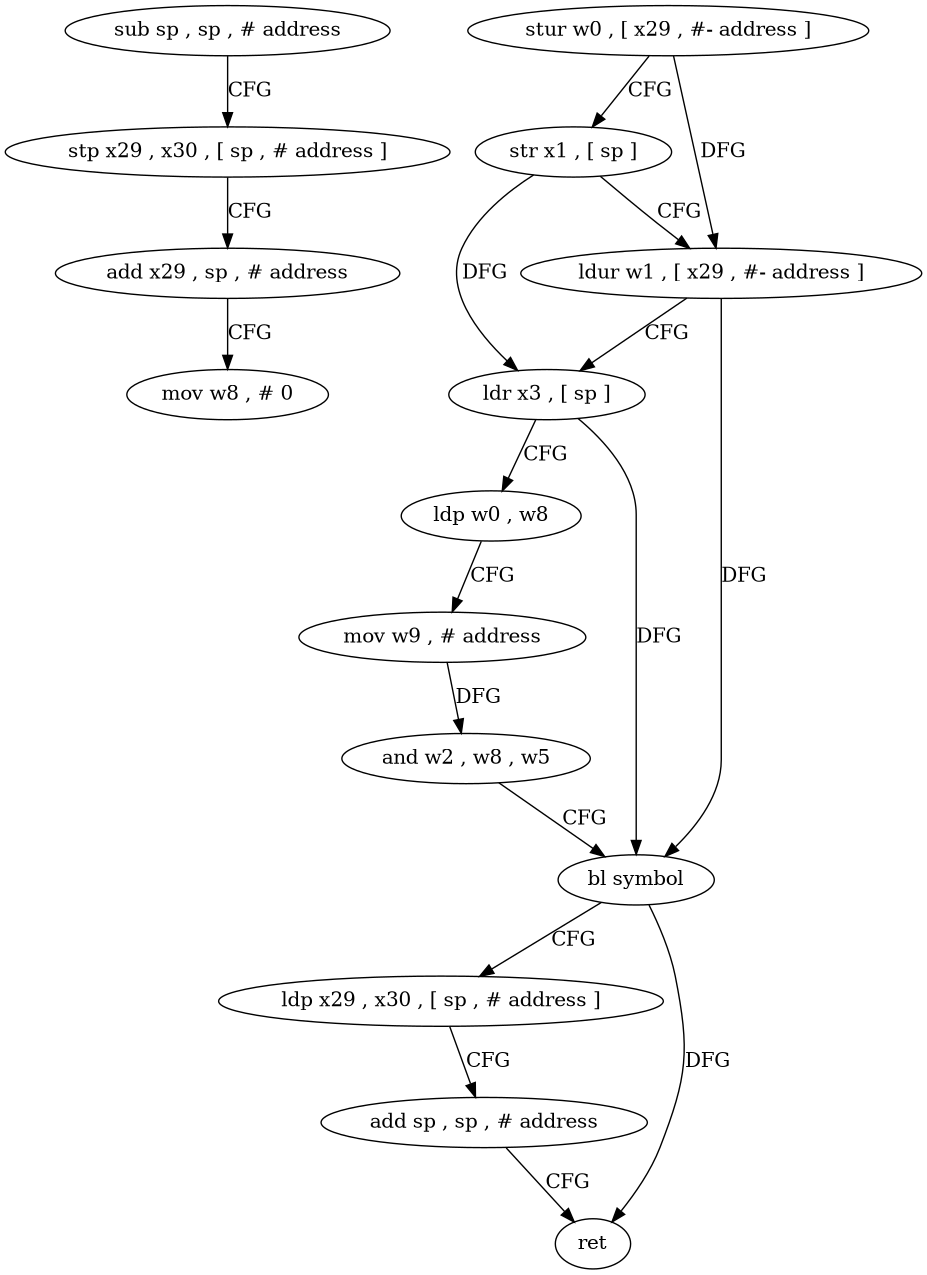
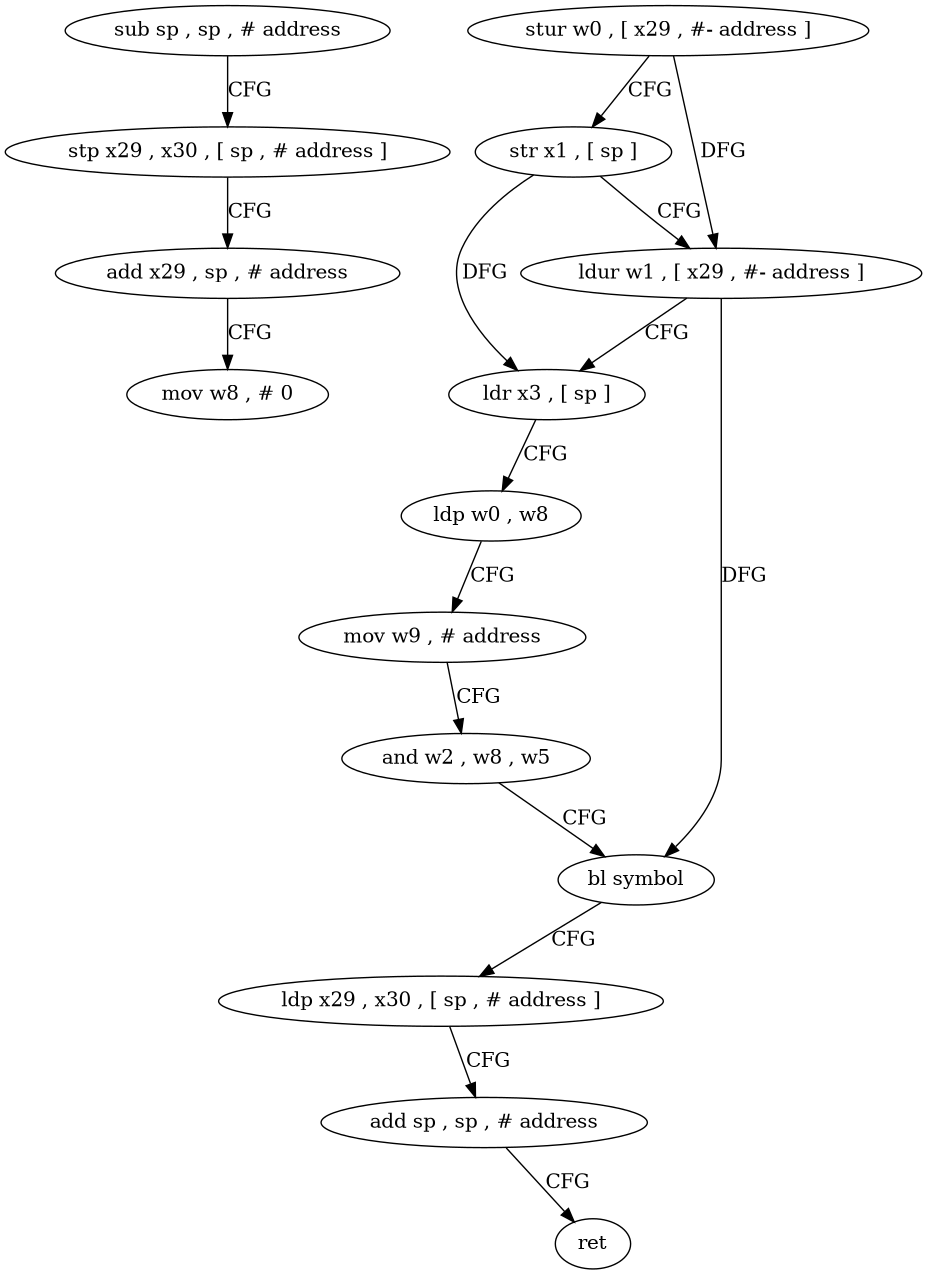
(636, 620) -> none
(479, 698) -> (479, 698)
(684, 1062) -> none
